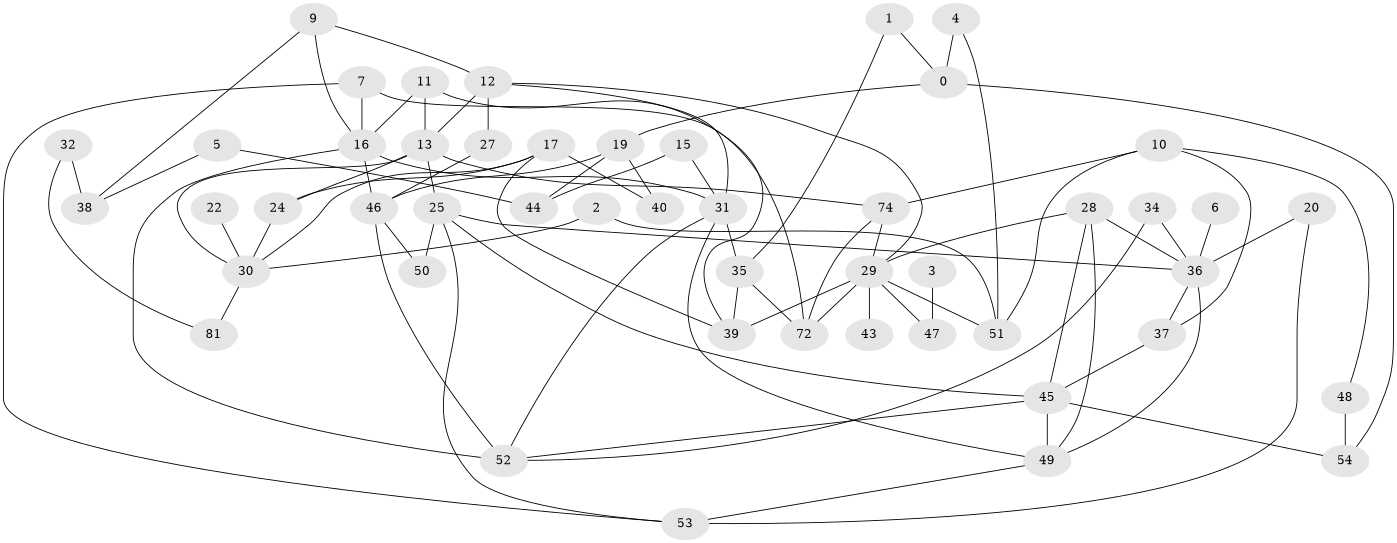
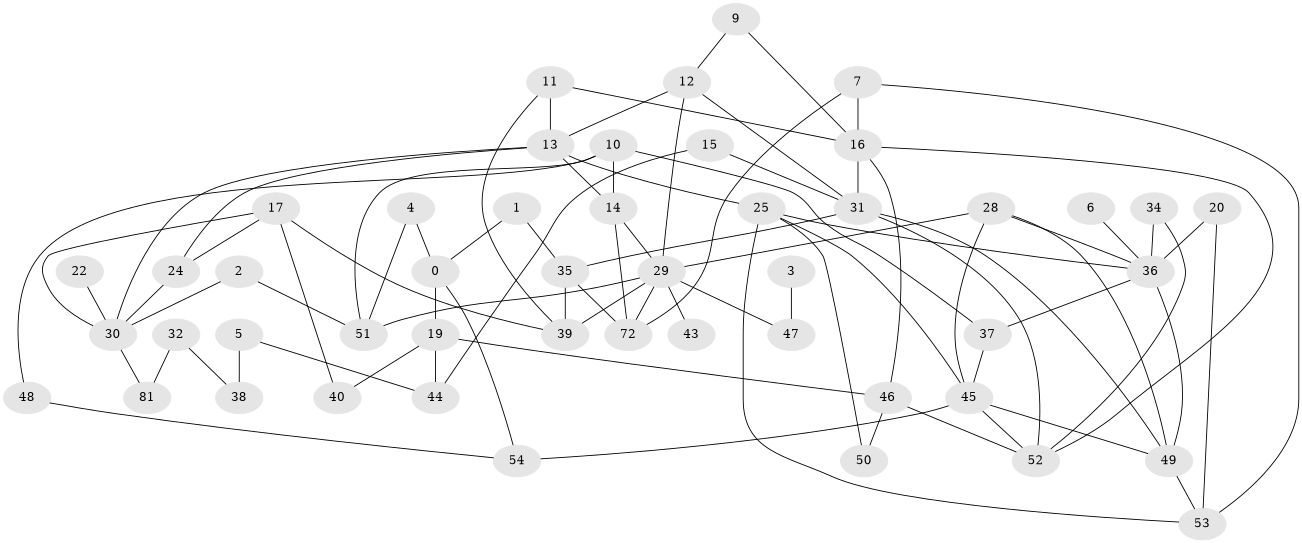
(199, 114) -> none
(488, 145) -> none
(886, 209) -> (613, 209)
